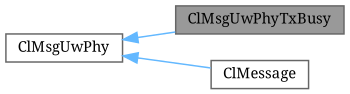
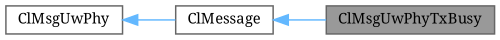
(156, 35) -> (307, 20)
